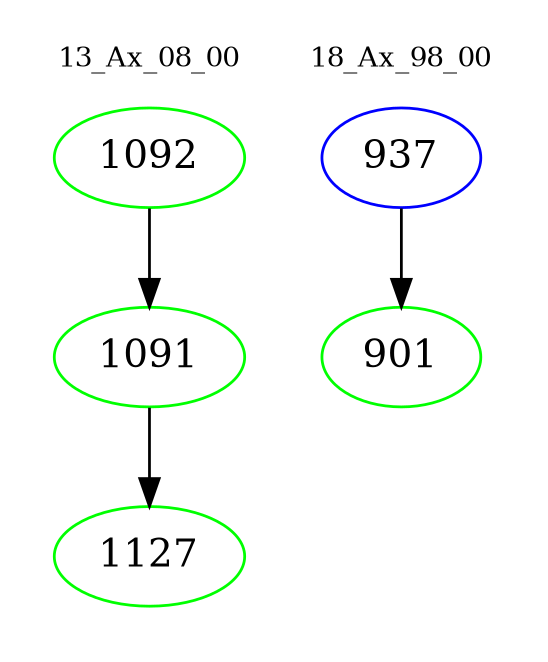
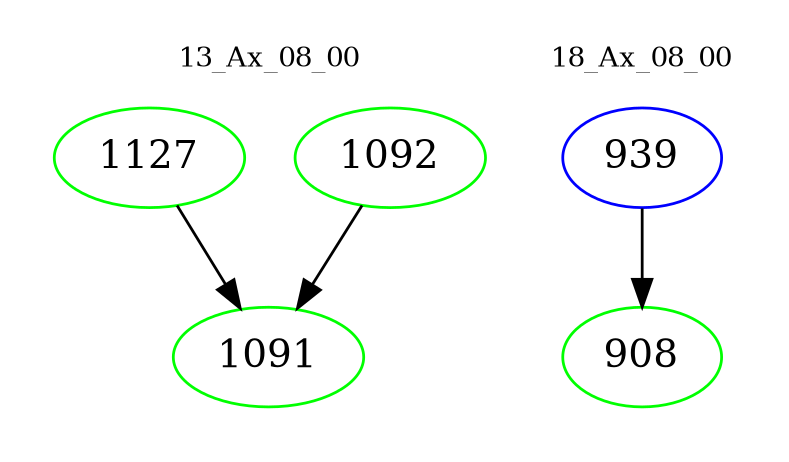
(401, 60) -> (642, 60)
(401, 158) -> (642, 158)
(401, 357) -> (642, 357)
(149, 443) -> (201, 245)
